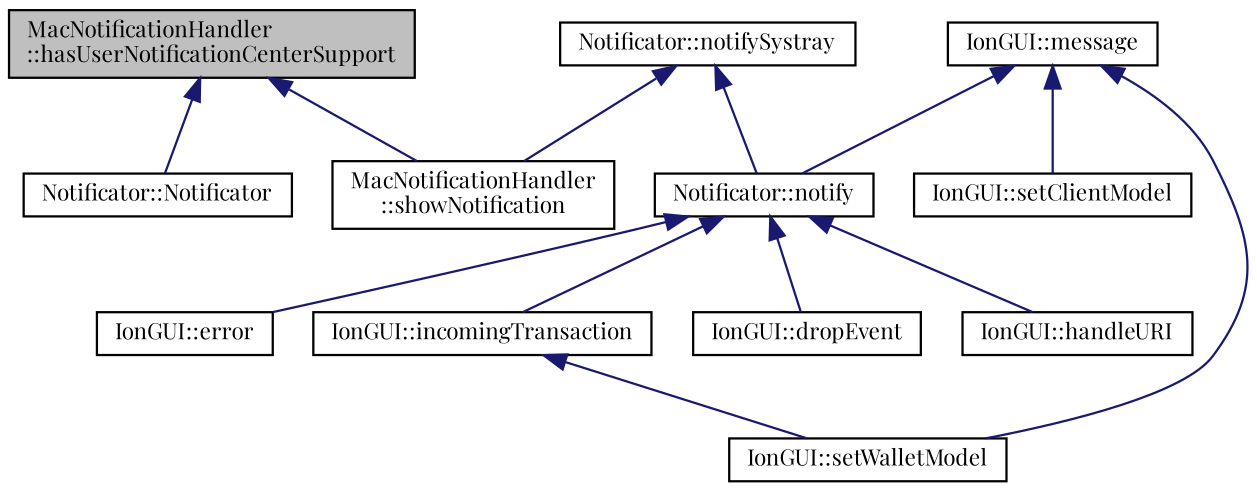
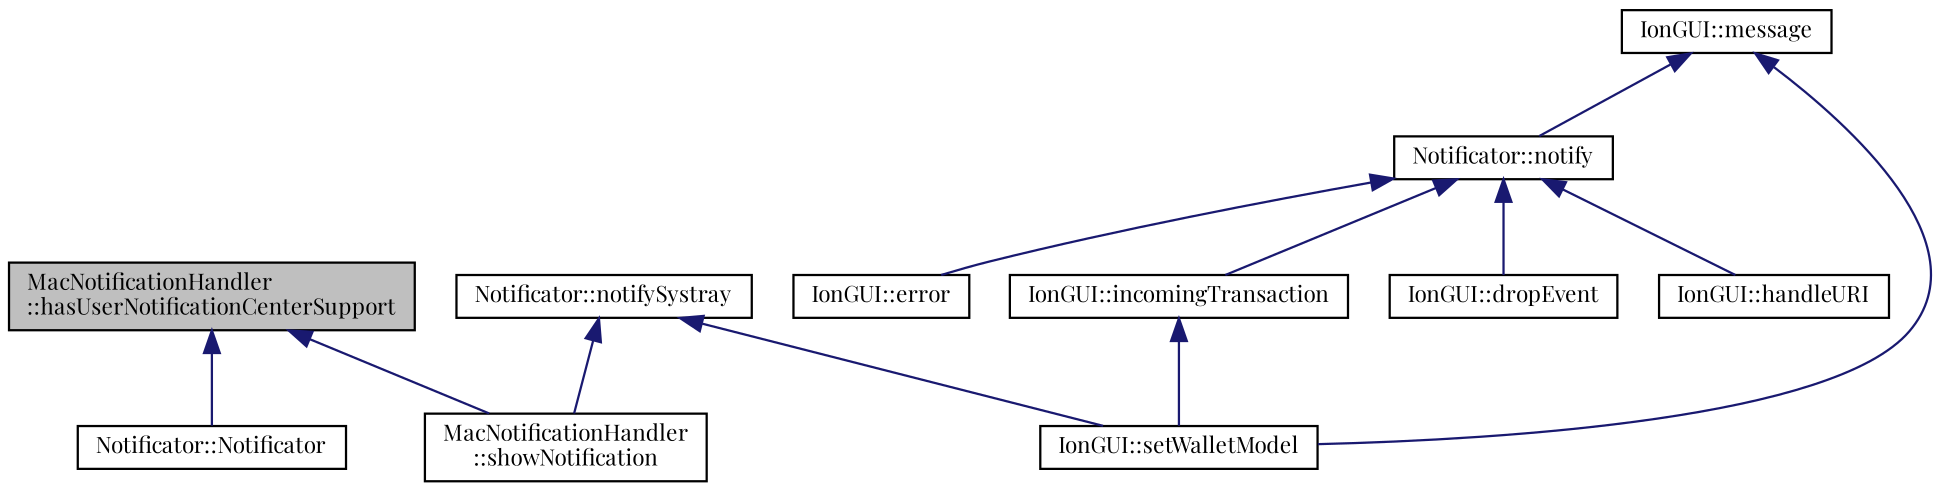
(740, 130) -> (903, 375)
(1053, 195) -> none
